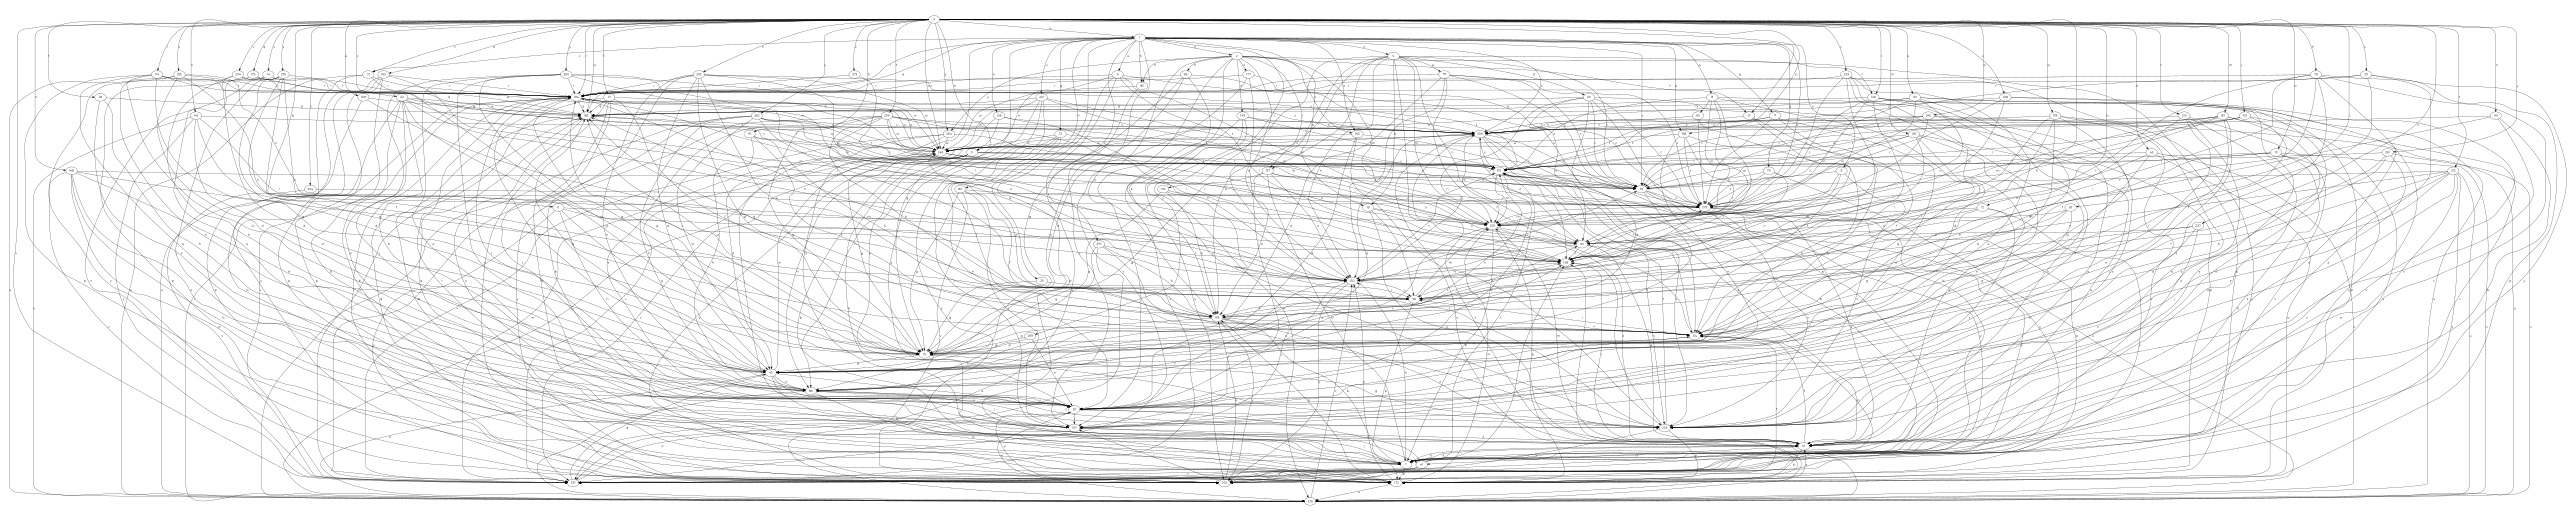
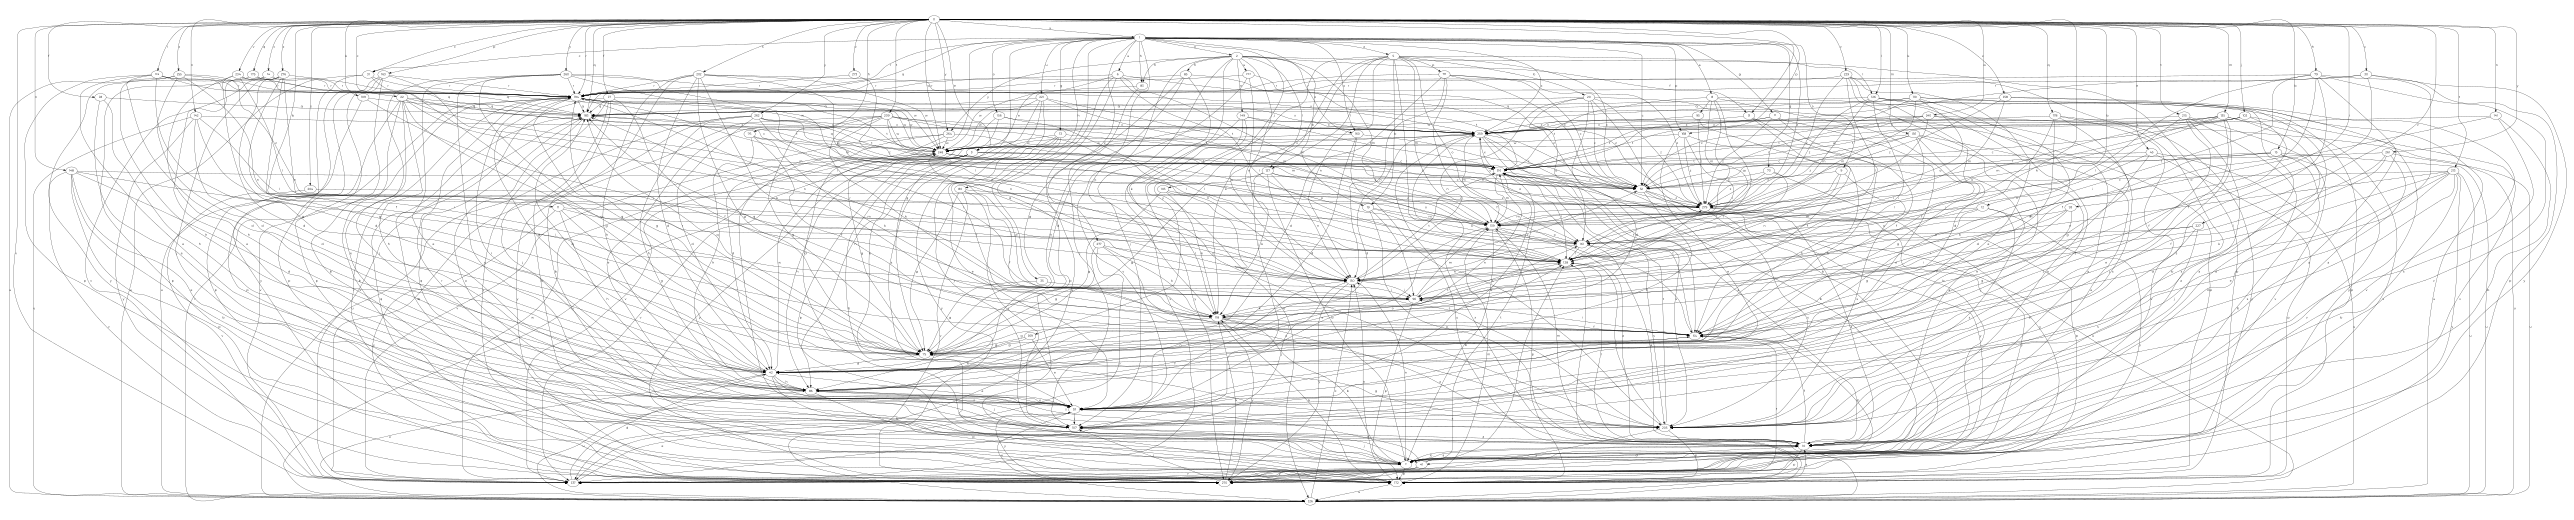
(1798, 220) -> (864, 201)
